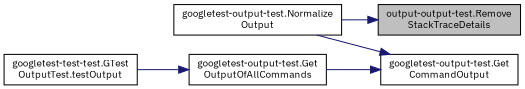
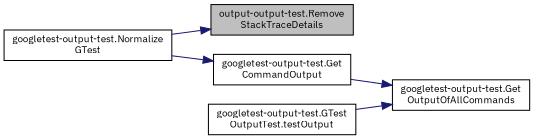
(258, 20) -> (88, 45)
(71, 70) -> (282, 119)
(348, 70) -> (366, 82)
